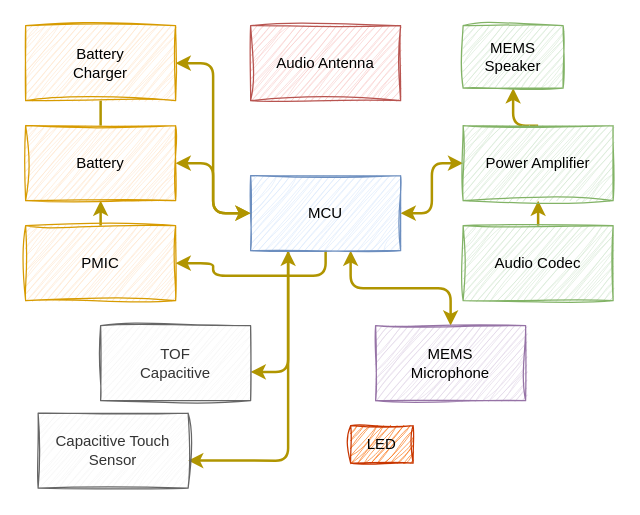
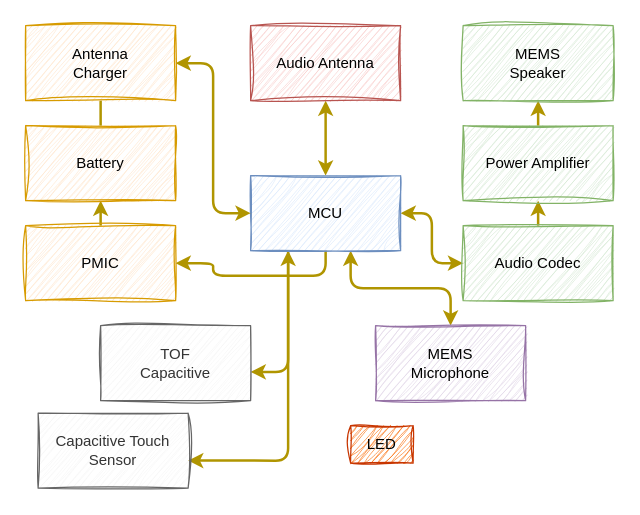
(513, 57) -> (538, 63)
(101, 63) -> (101, 63)
(197, 163) -> (432, 245)
(432, 182) -> (326, 138)
